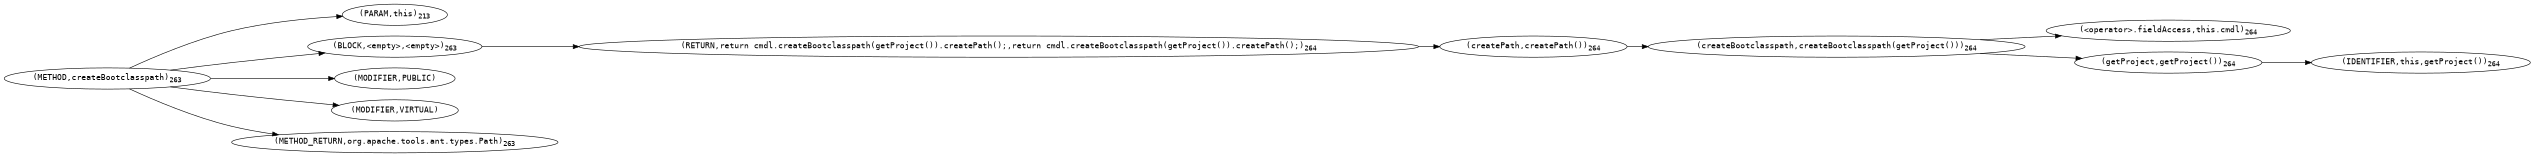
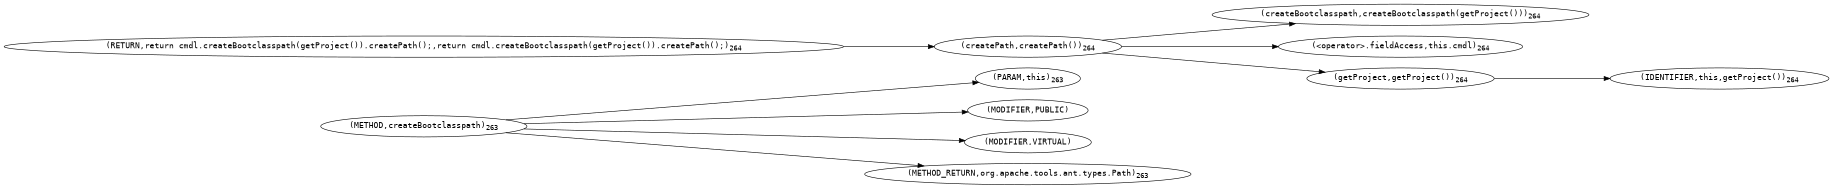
(424, 14) -> (1057, 78)
(2018, 38) -> (1197, 47)
(395, 47) -> none
(2028, 56) -> (1211, 62)
